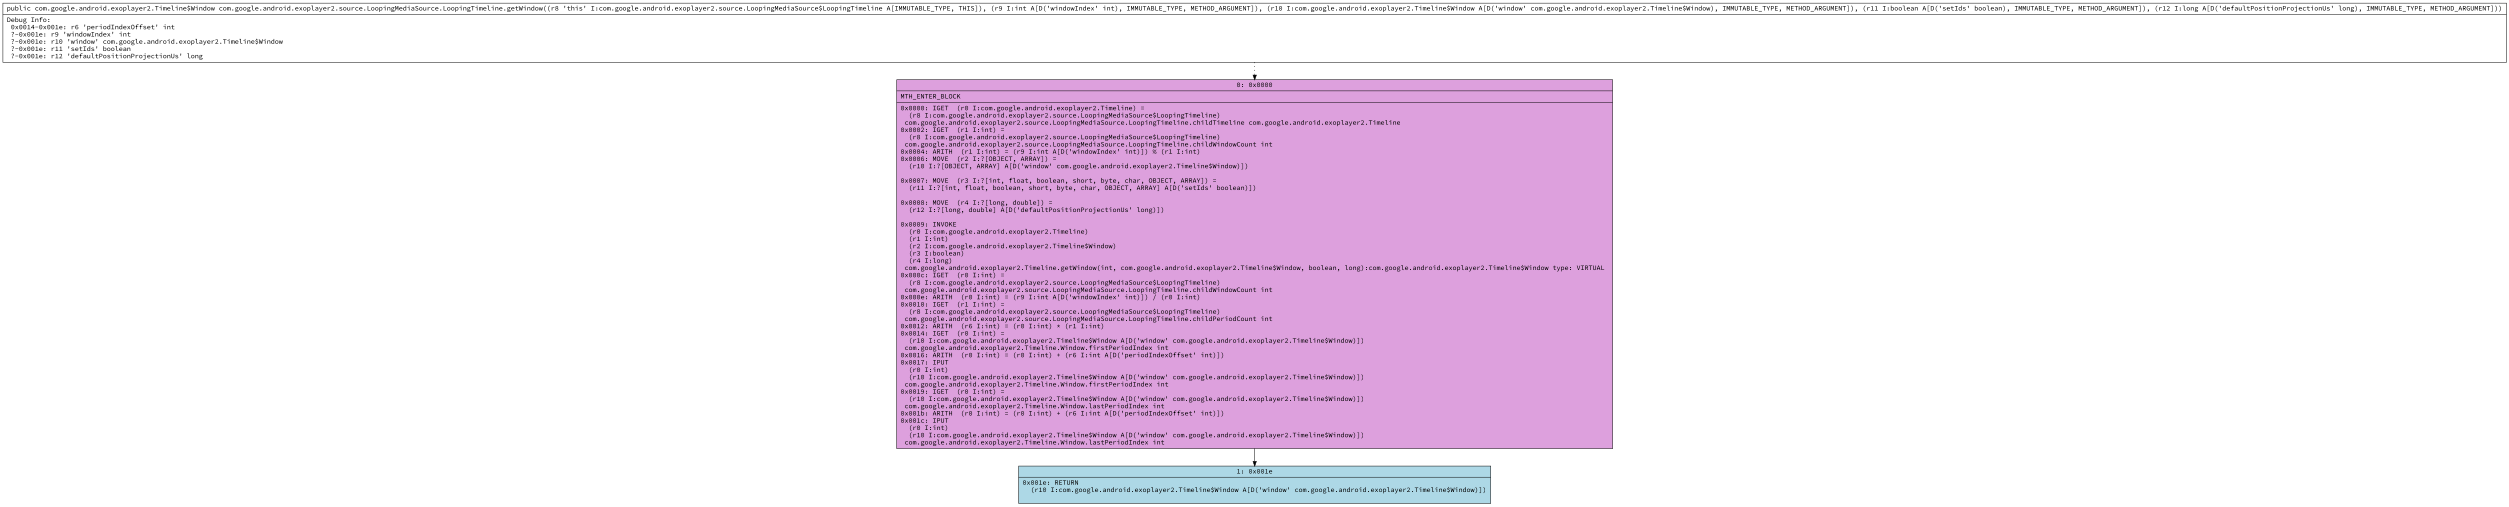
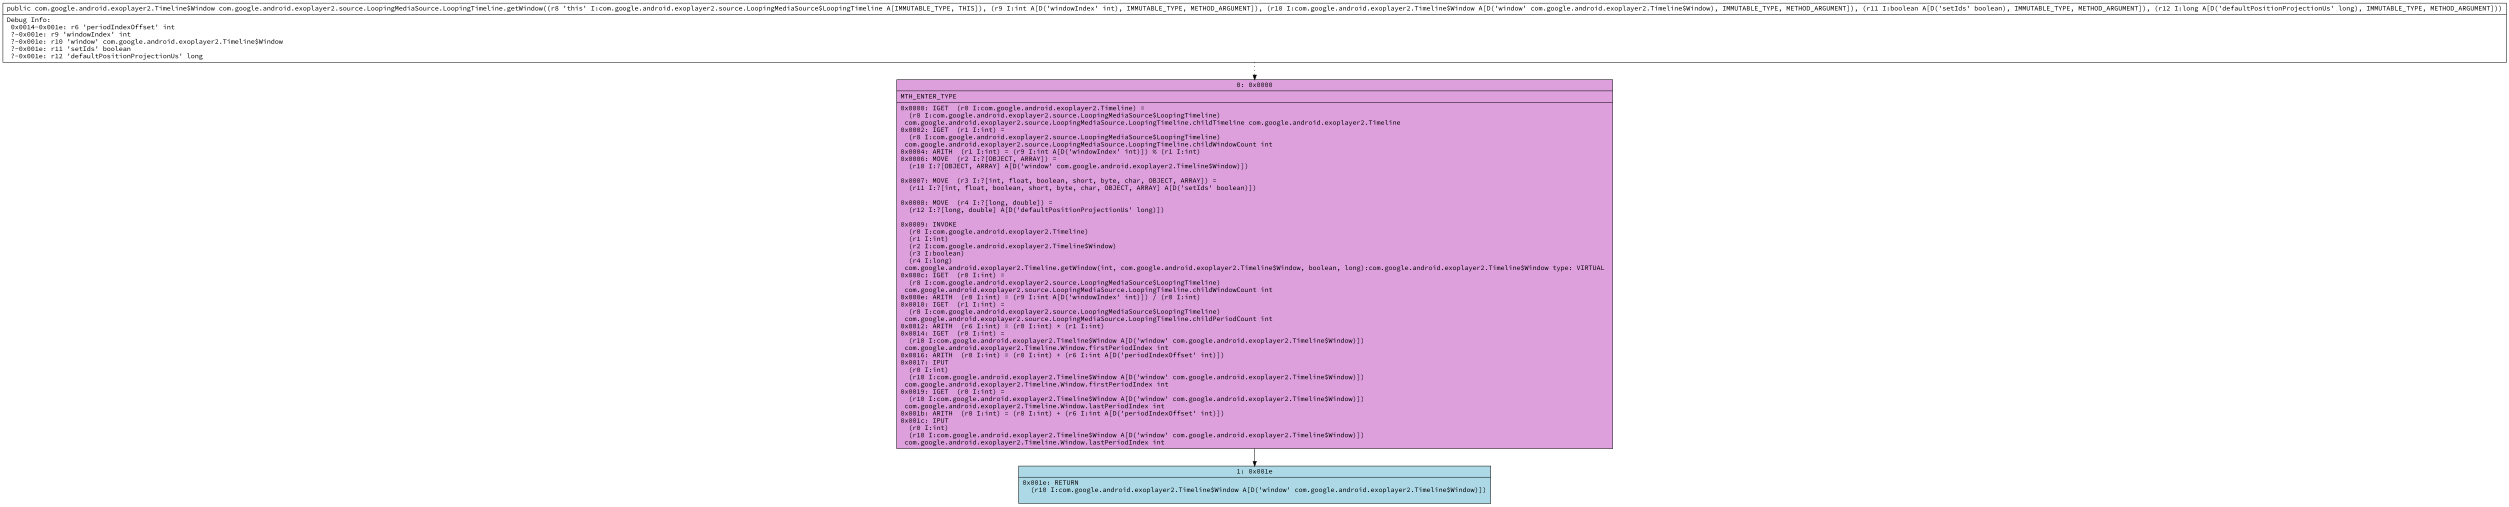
(931, 96) -> (929, 96)
